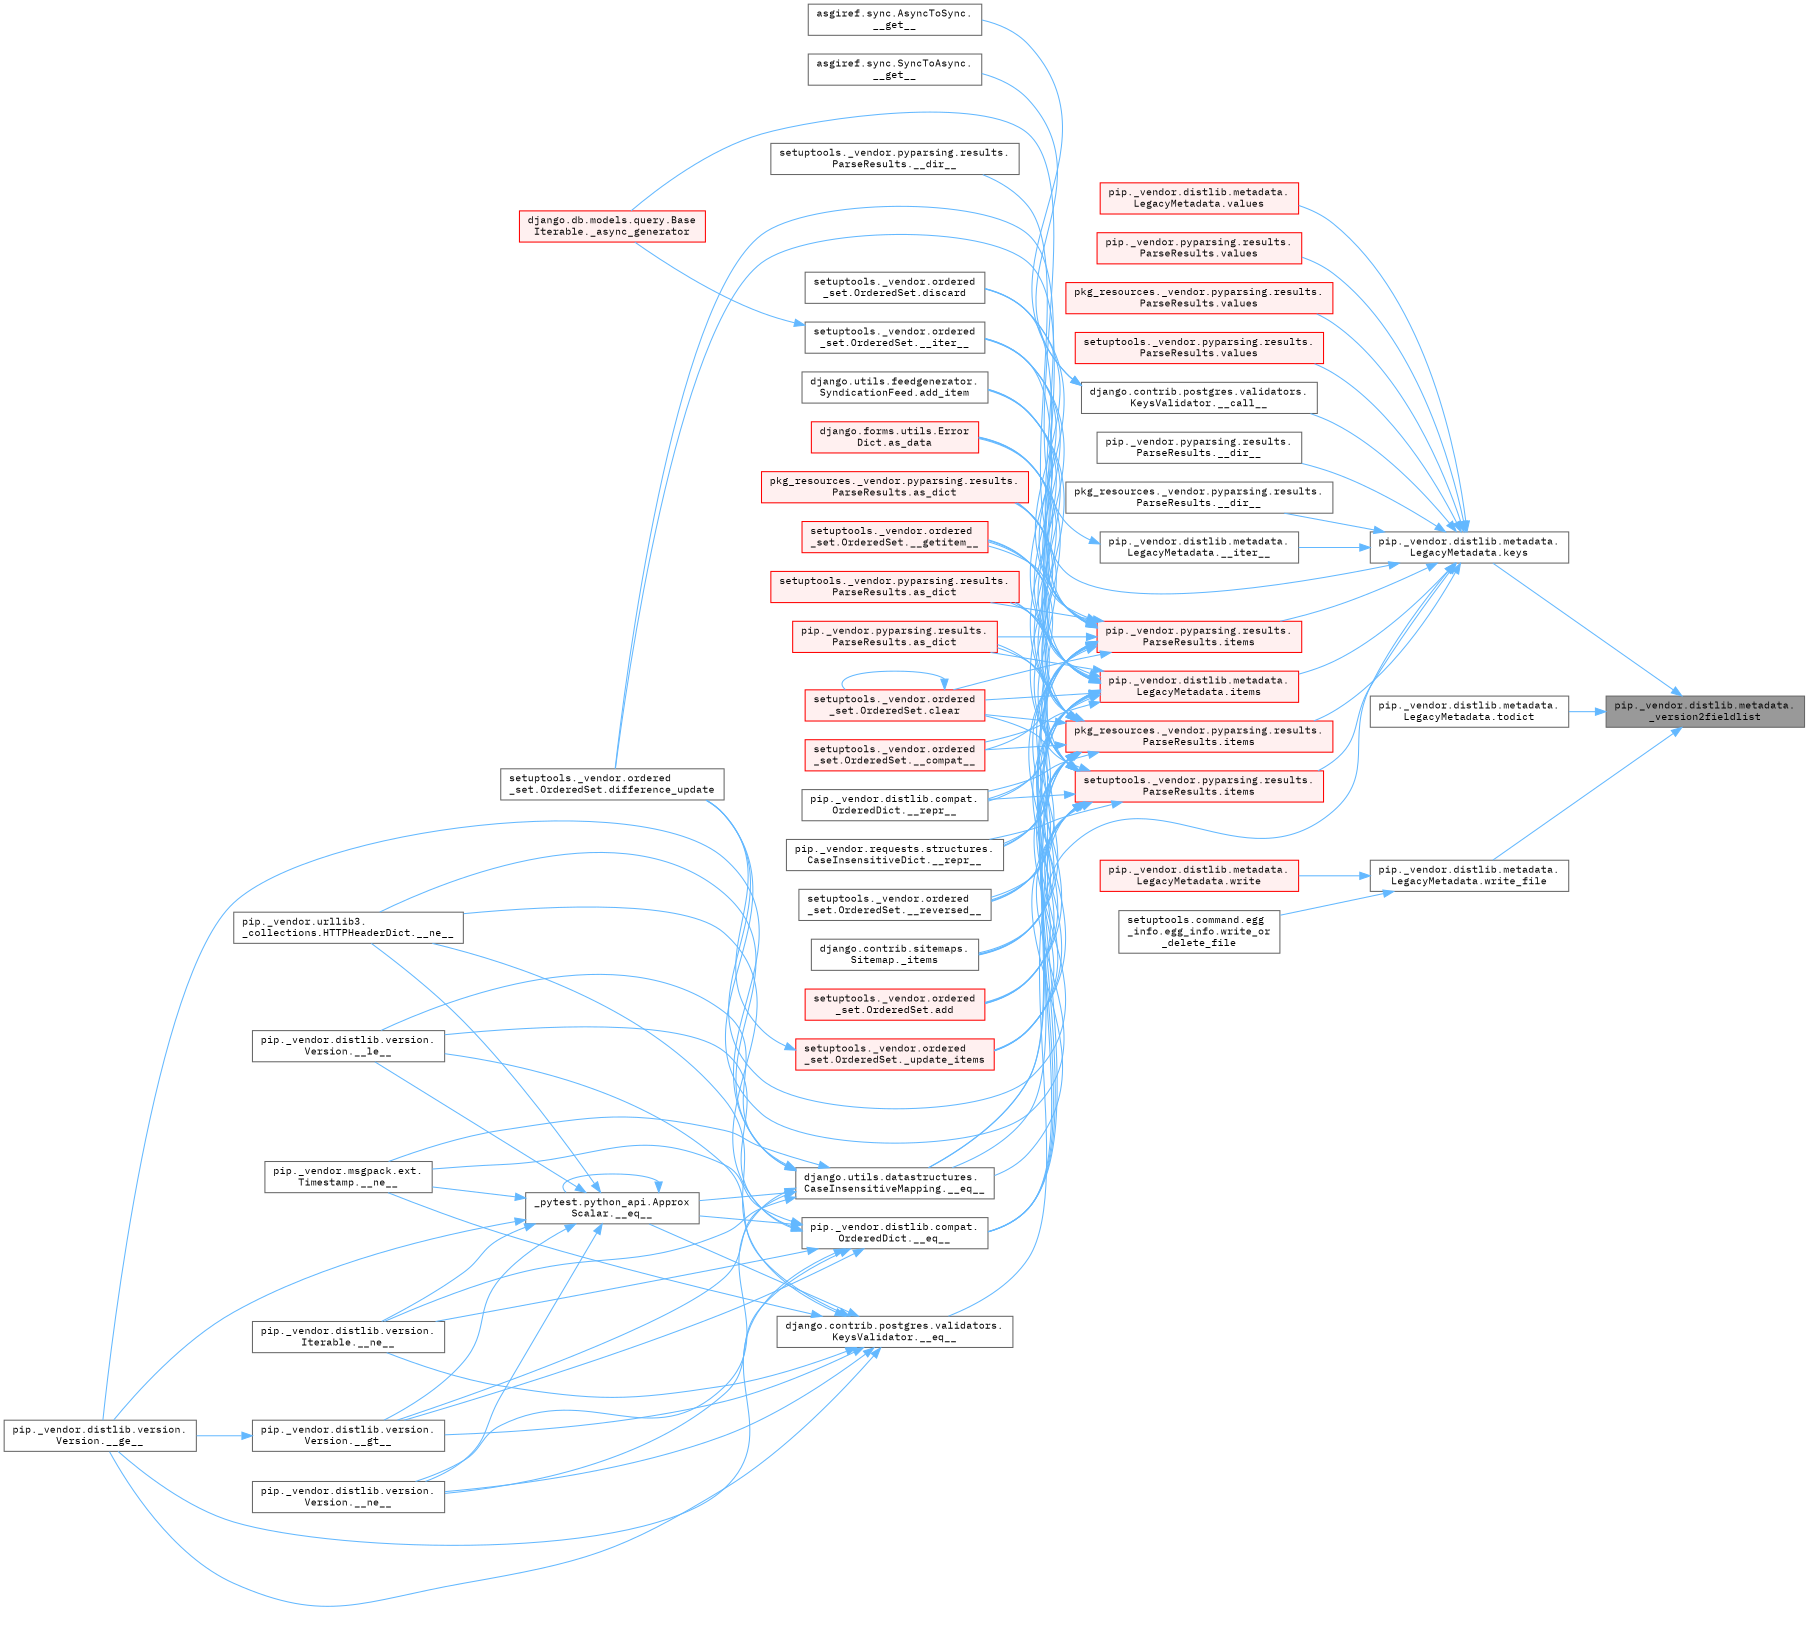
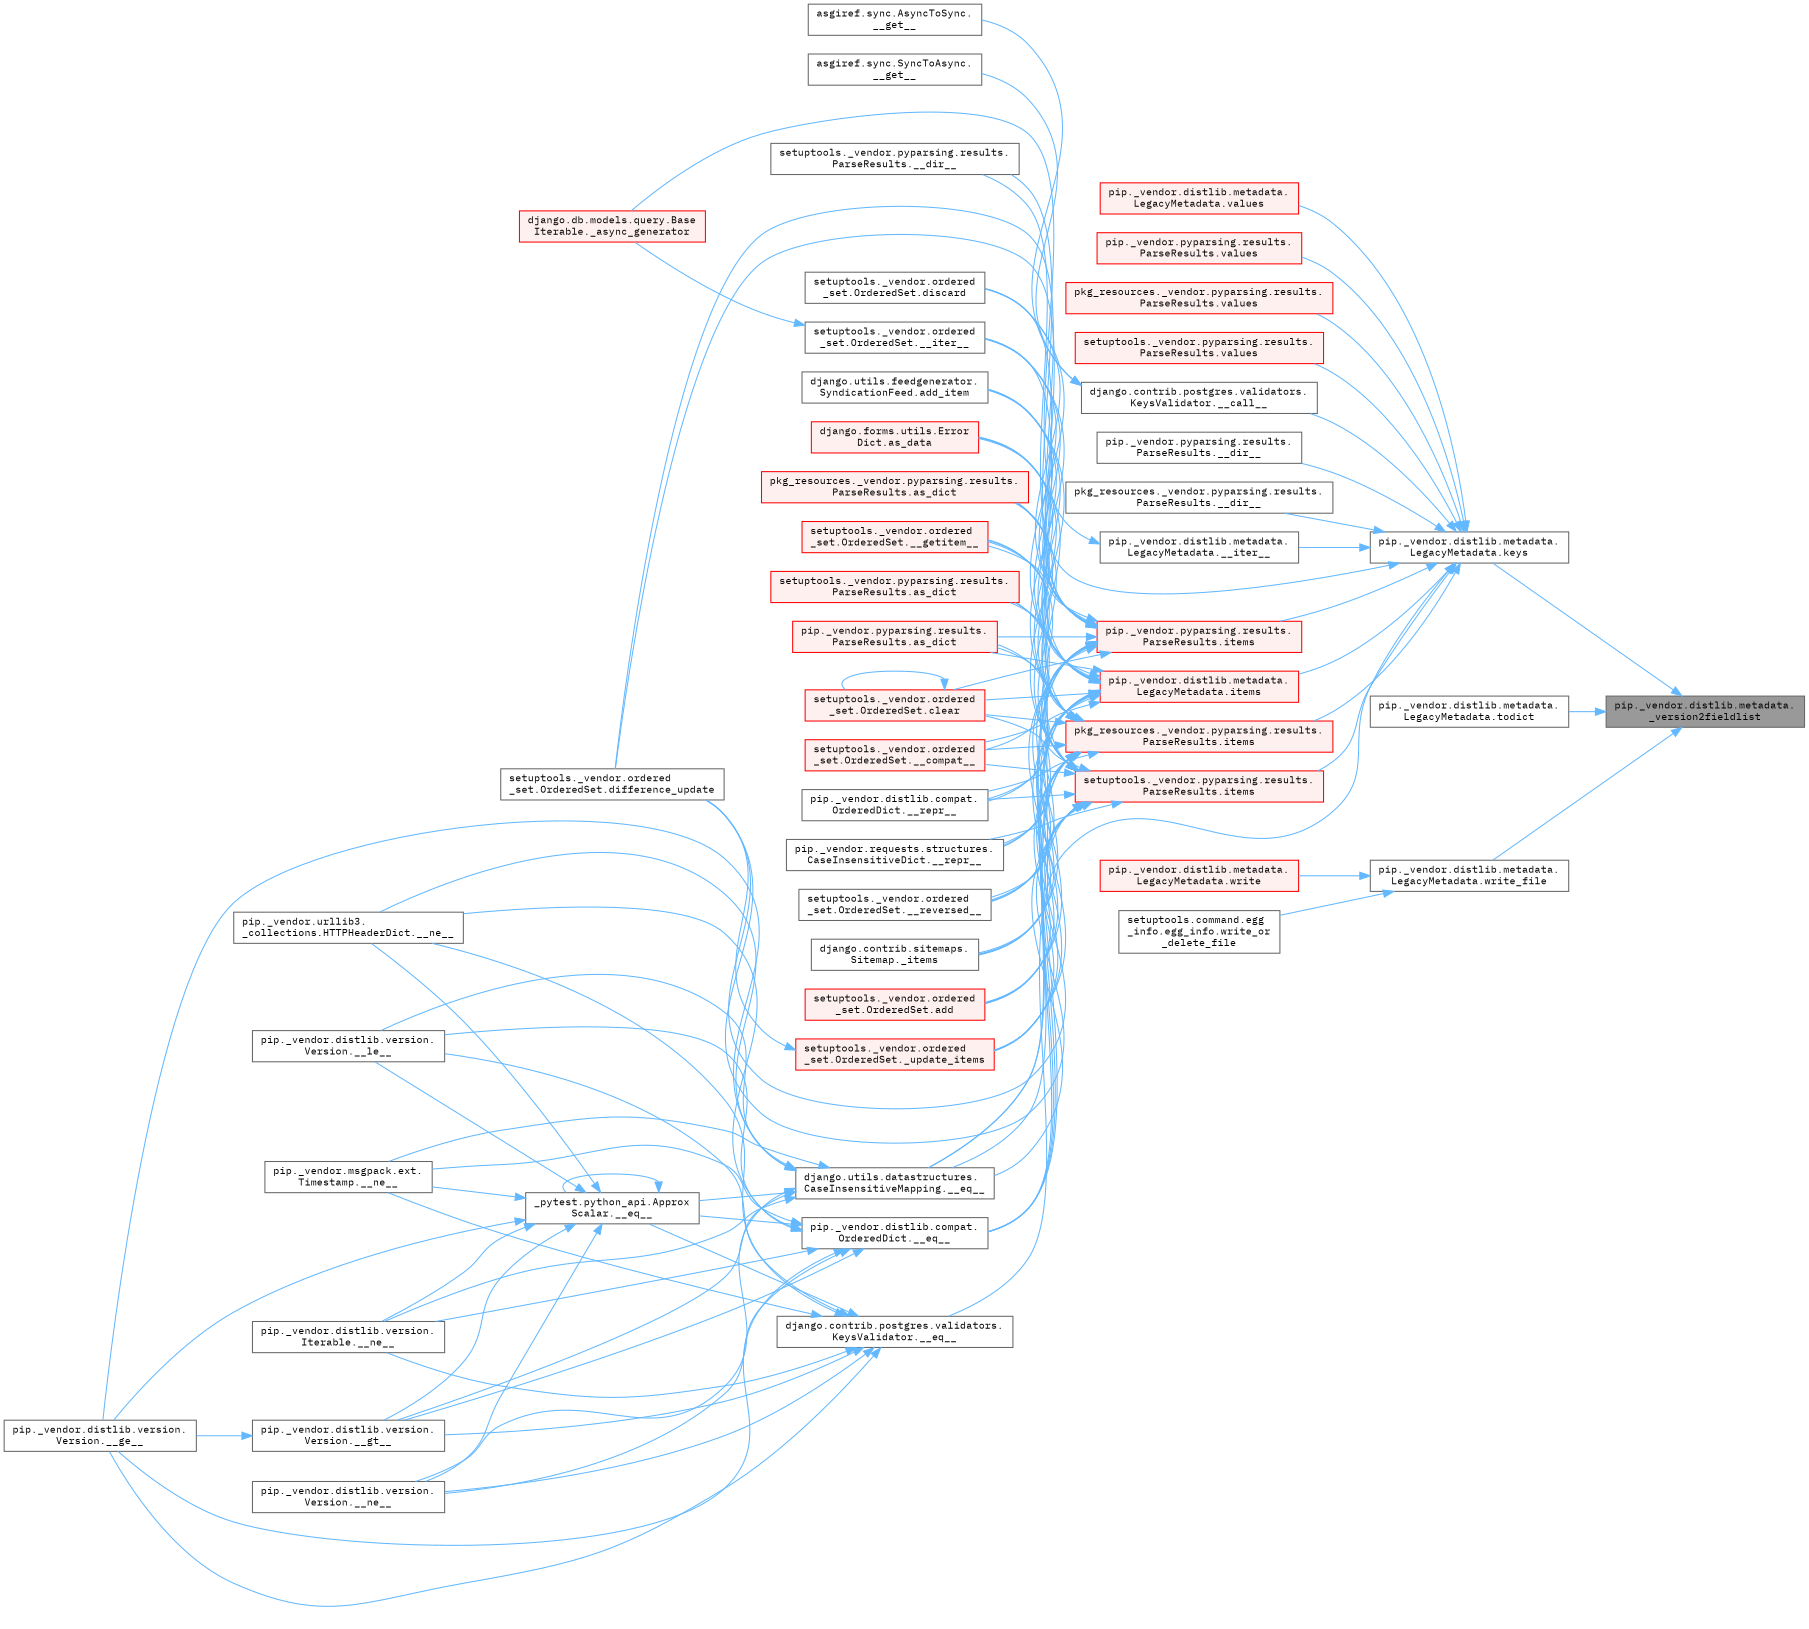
(1060, 614) -> (1047, 400)
none -> (1023, 768)
